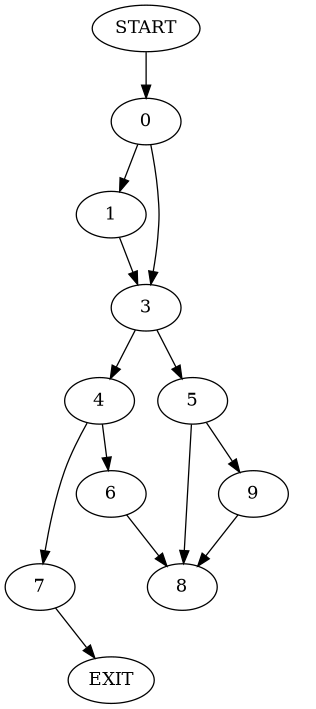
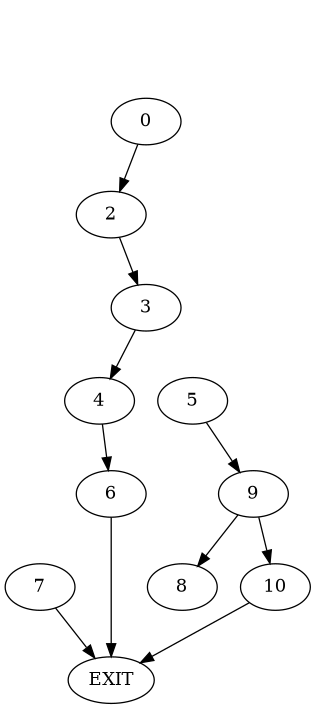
(146, 28) -> none
(159, 208) -> none
(111, 215) -> (111, 215)
(166, 349) -> none
(60, 485) -> none
(188, 487) -> none
(143, 535) -> (111, 580)
none -> (275, 587)
